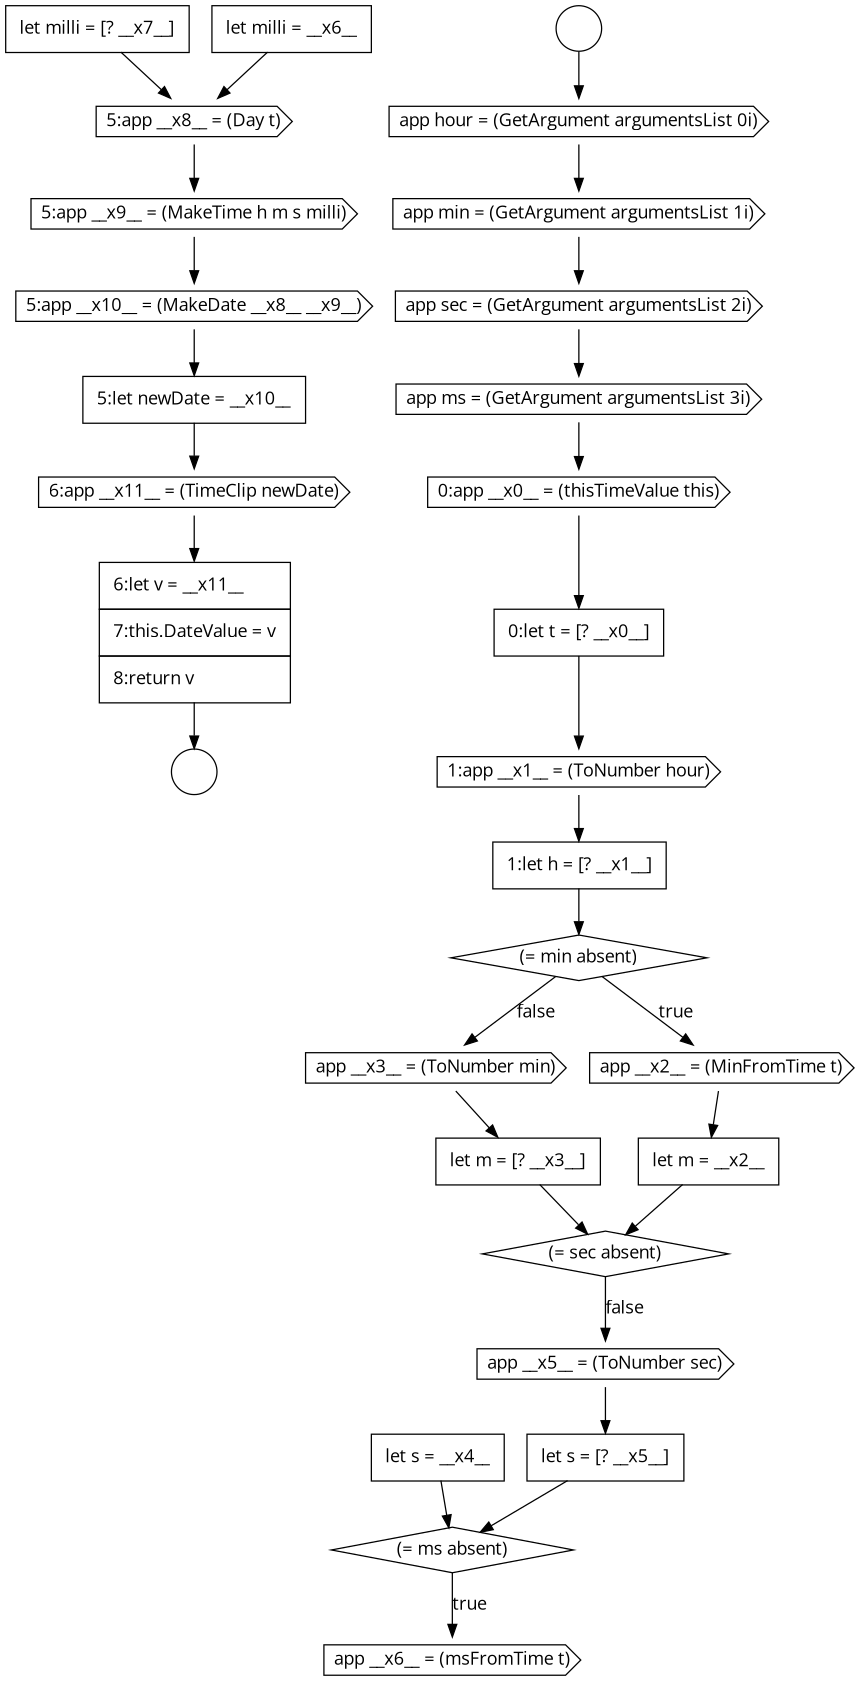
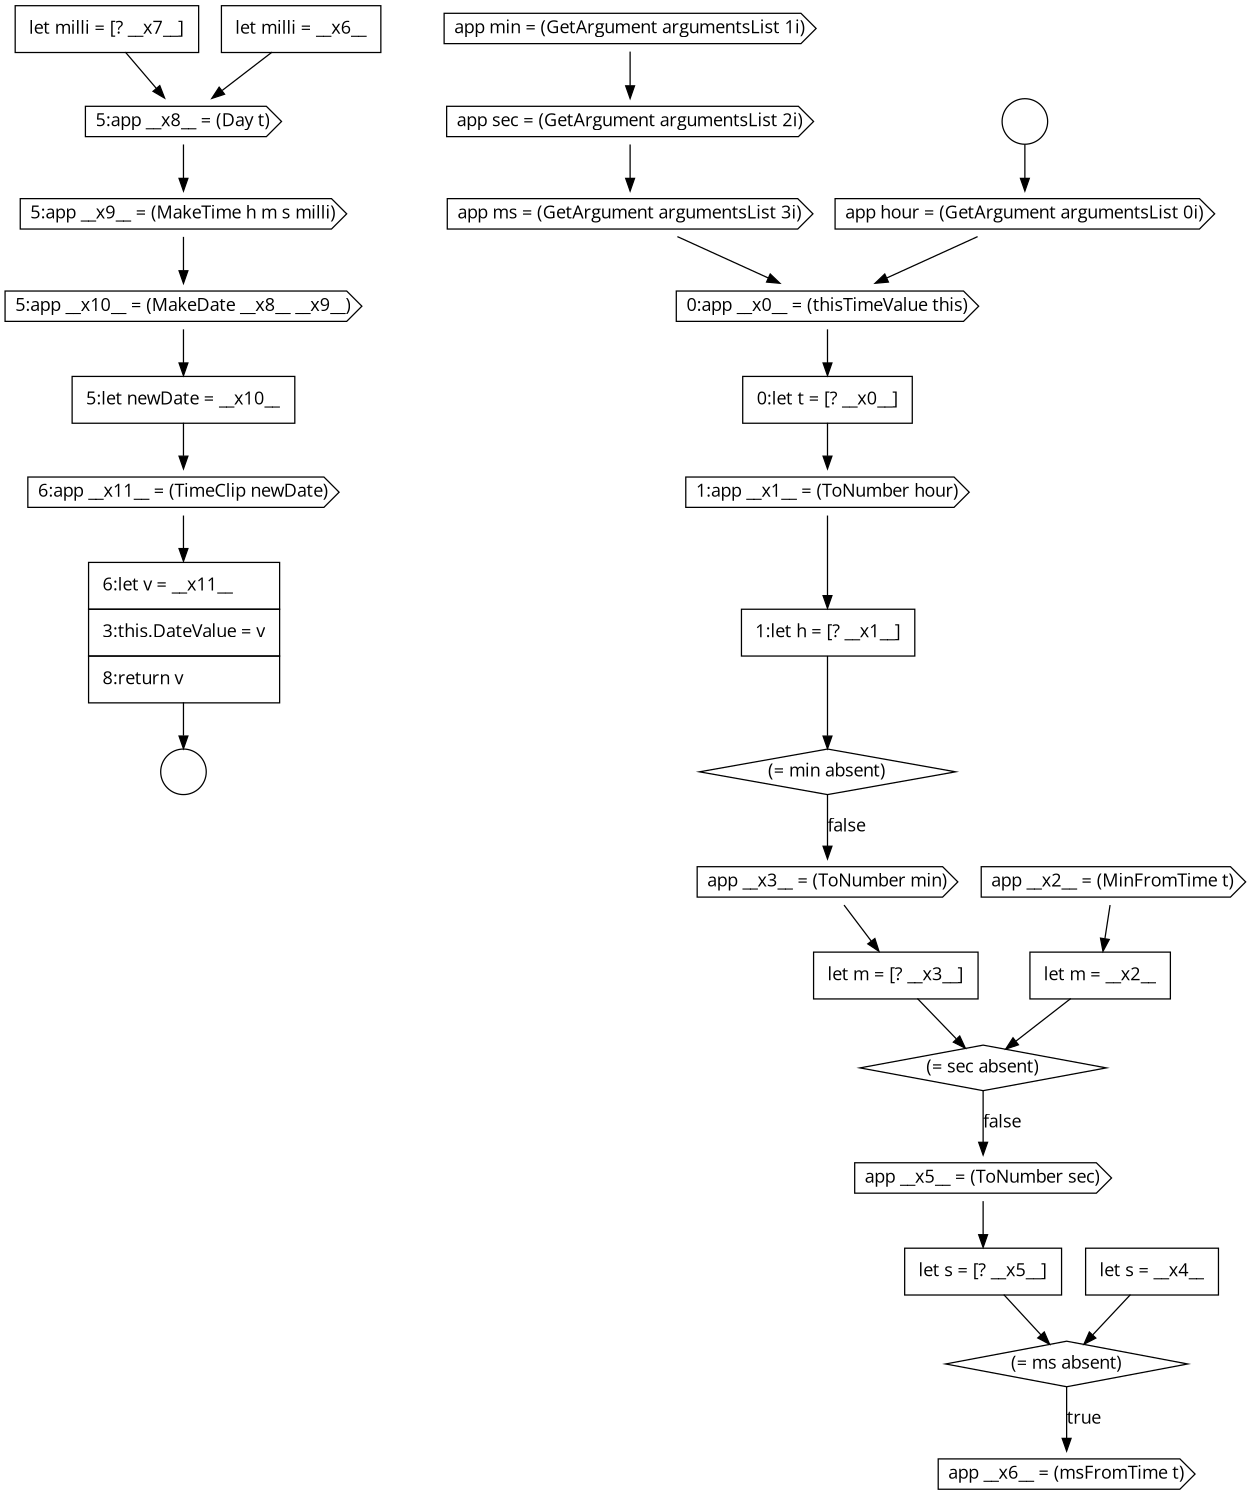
(579, 161) -> (932, 257)
(195, 632) -> (184, 632)
(643, 1007) -> none
